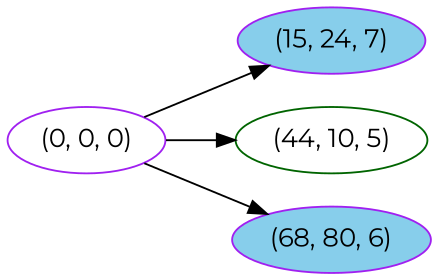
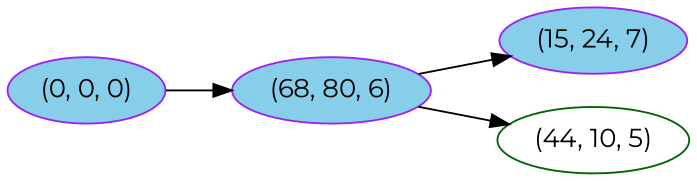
(198, 95) -> (456, 67)
(86, 140) -> (86, 90)
(191, 140) -> (454, 114)
